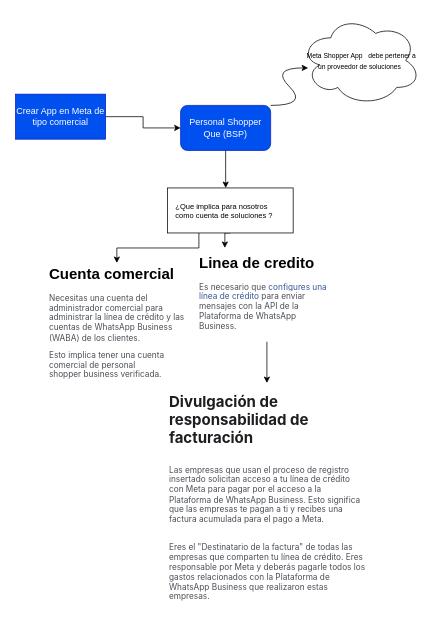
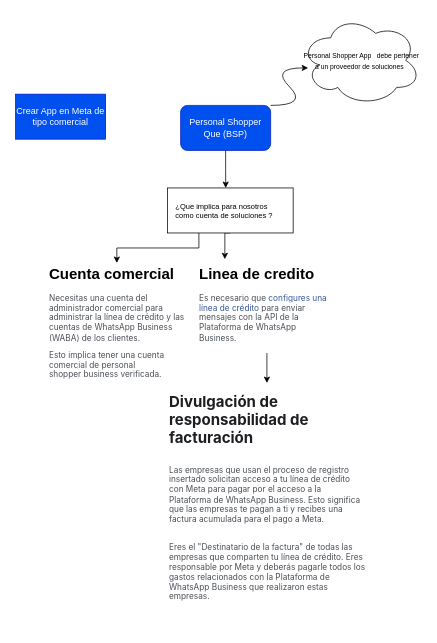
(360, 60) -> (360, 60)
(131, 117) -> none
(267, 297) -> (267, 308)
